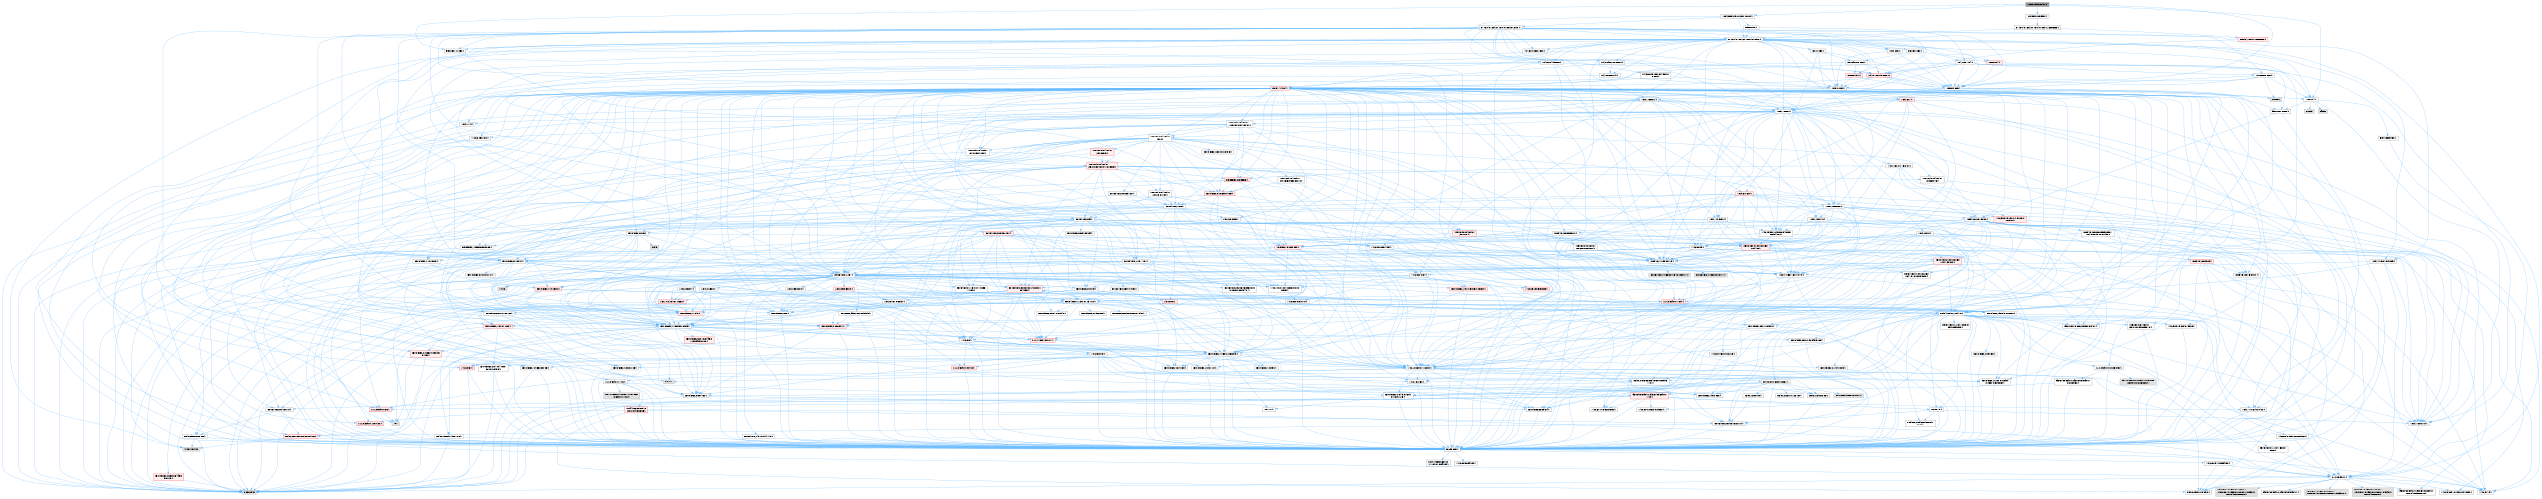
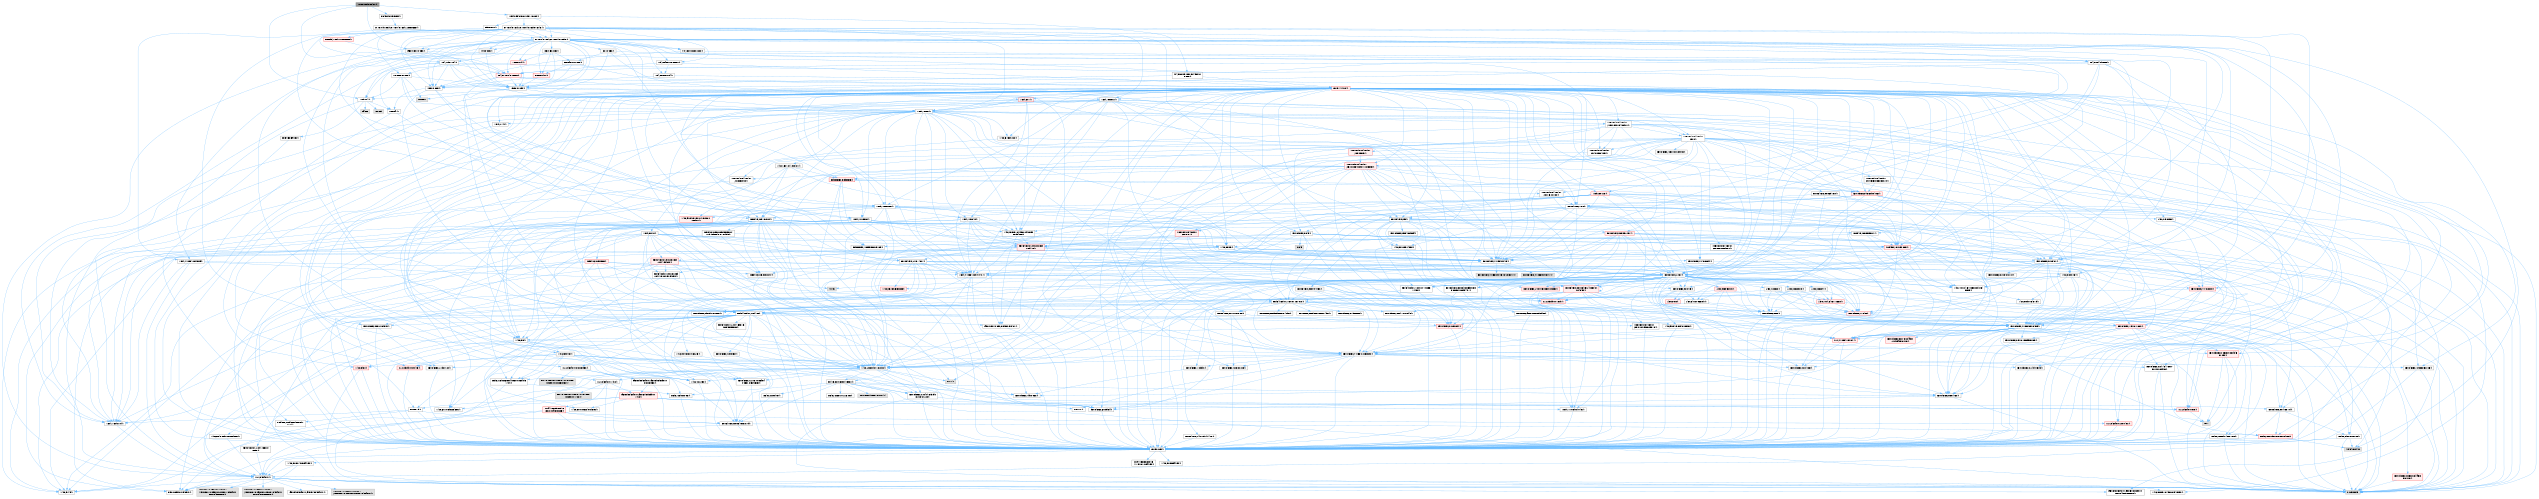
(2280, 111) -> (394, 111)
(1098, 250) -> (1896, 323)
(1662, 261) -> (1496, 261)
none -> (1275, 313)
